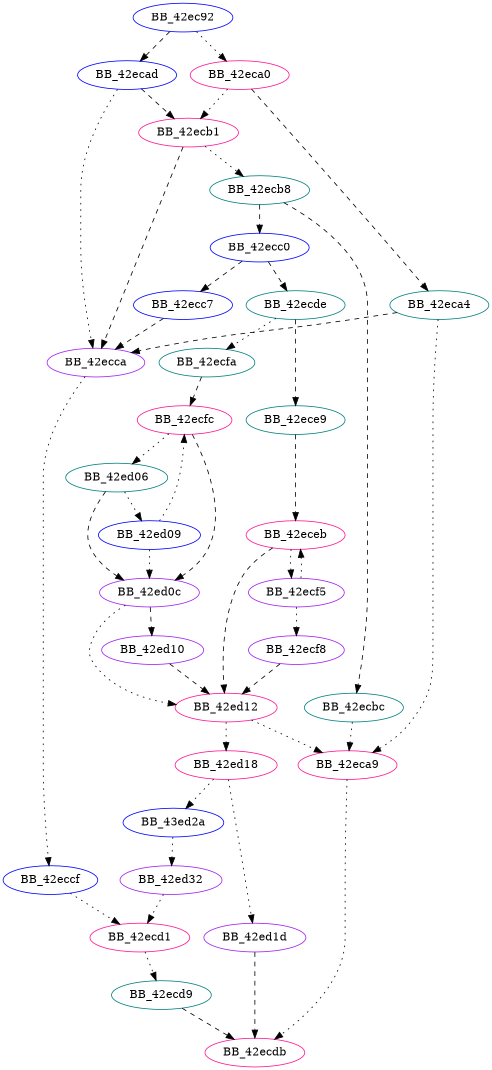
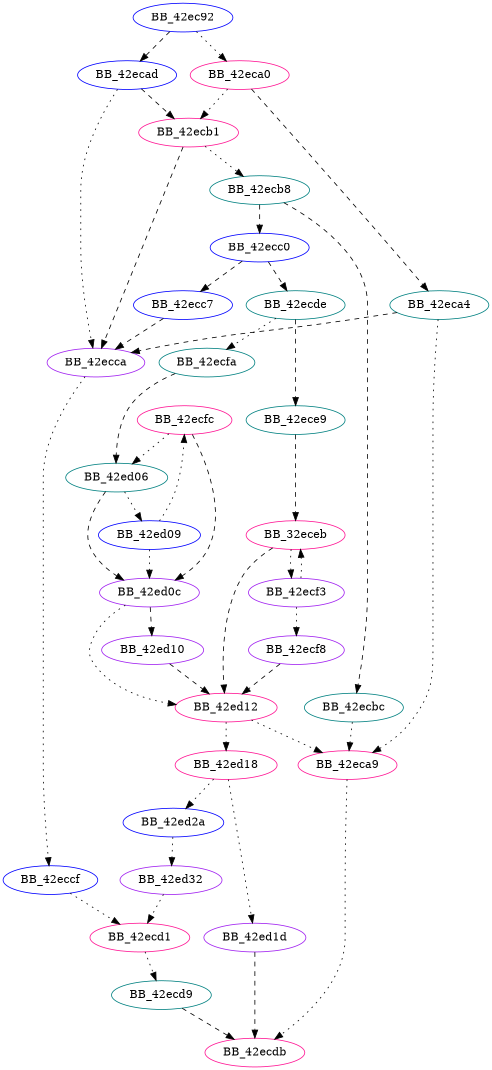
(197, 387) -> (132, 404)
(296, 535) -> (296, 535)
(296, 593) -> (296, 593)
(173, 823) -> (173, 823)
